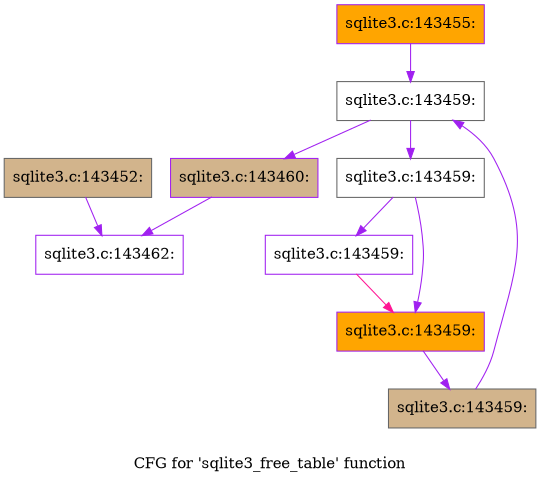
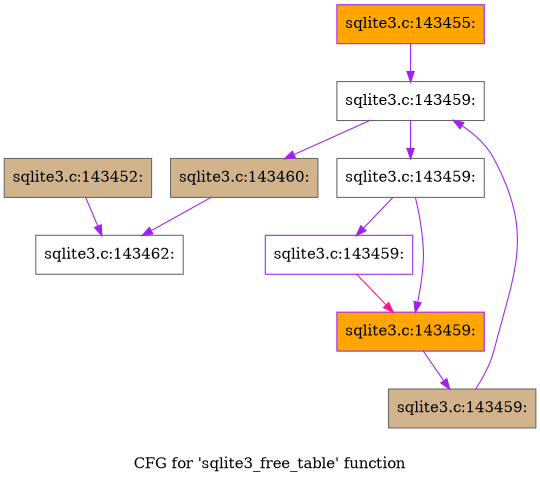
(244, 178) -> (244, 178)
(109, 255) -> (109, 255)
